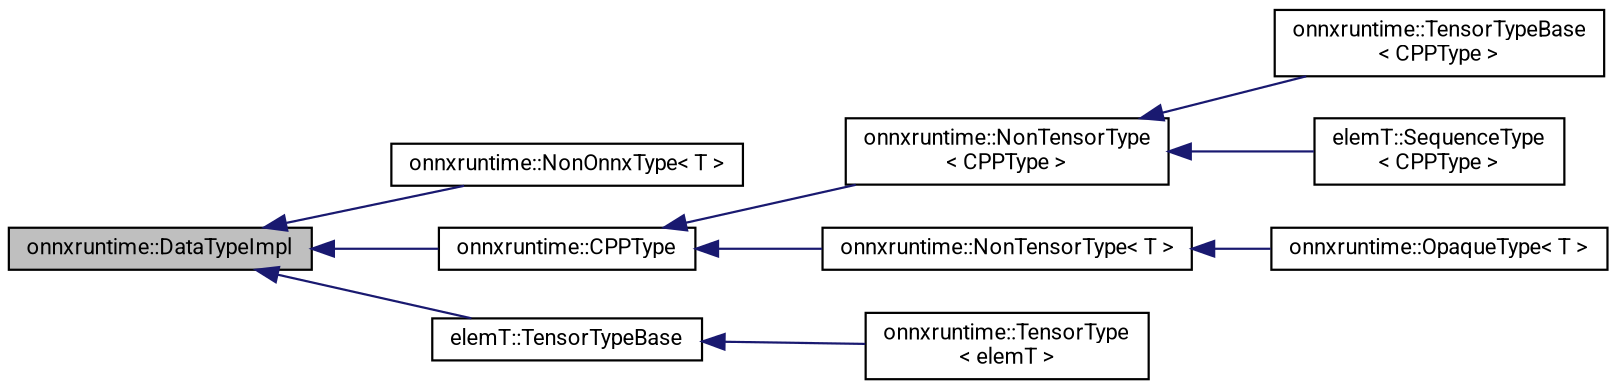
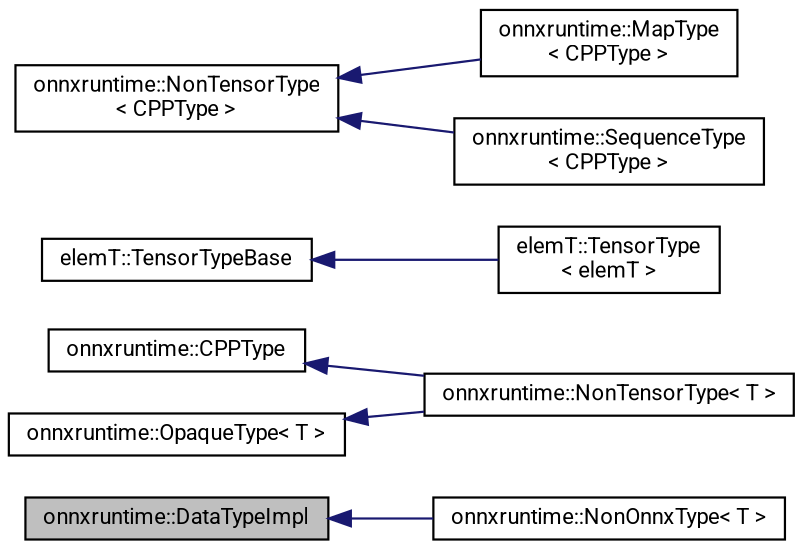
(1439, 43) -> (609, 43)
(1439, 151) -> (609, 151)
(771, 204) -> none
(386, 249) -> none
(1242, 249) -> (396, 414)
(375, 297) -> none
(1007, 346) -> (609, 260)
